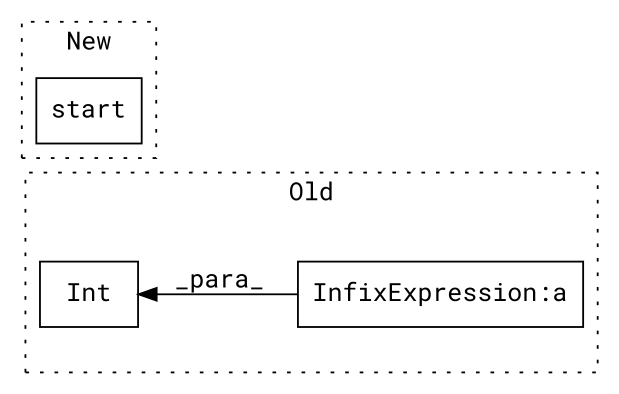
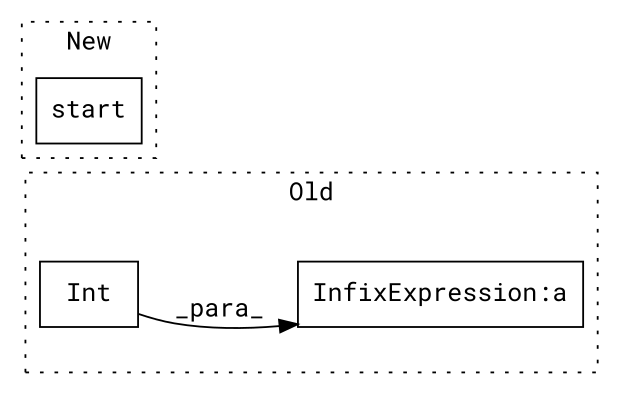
(227, 294) -> (208, 327)
